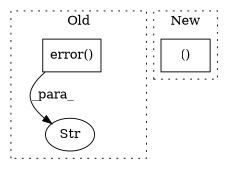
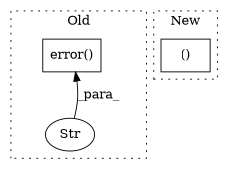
(30, 95) -> (78, 100)
